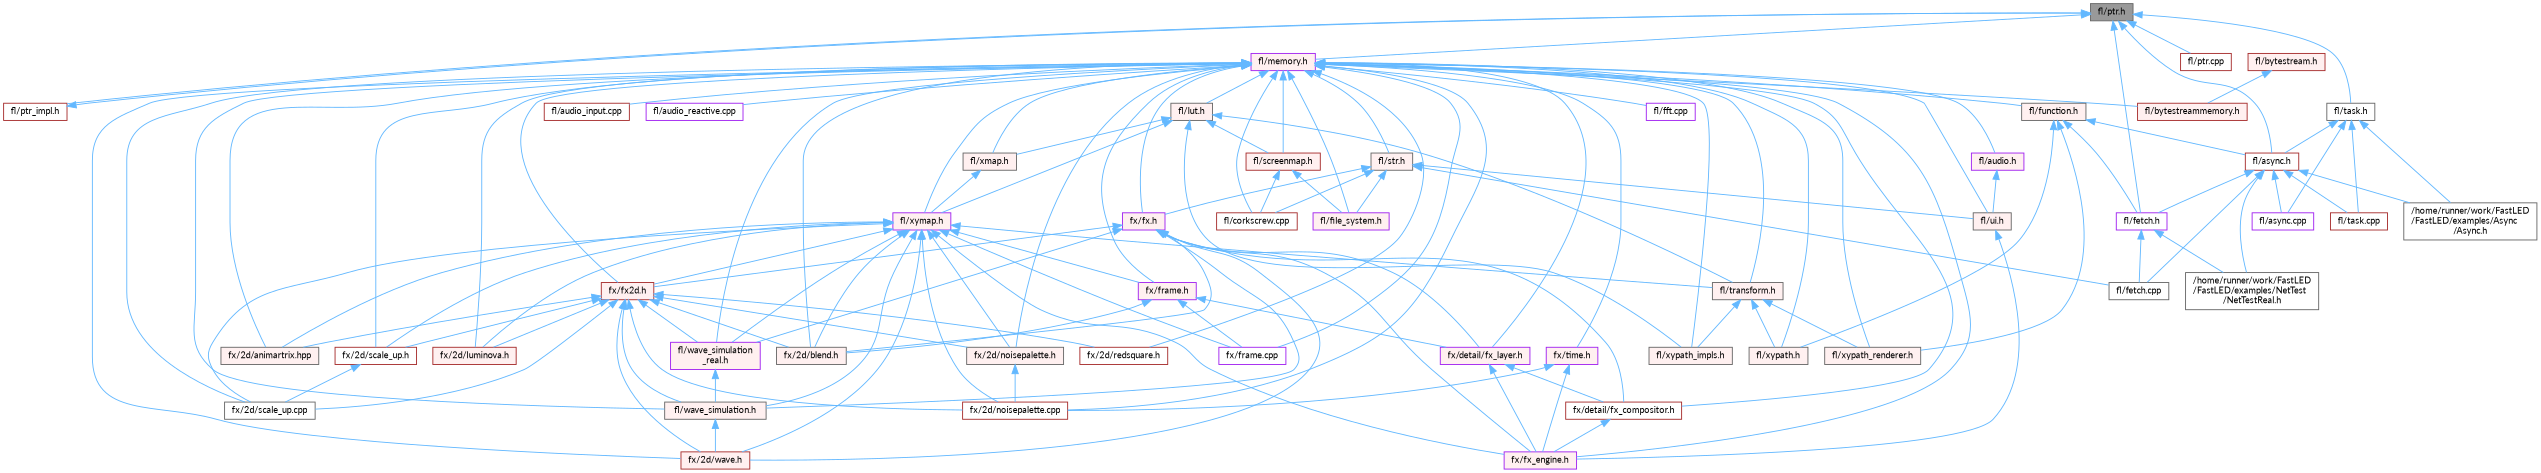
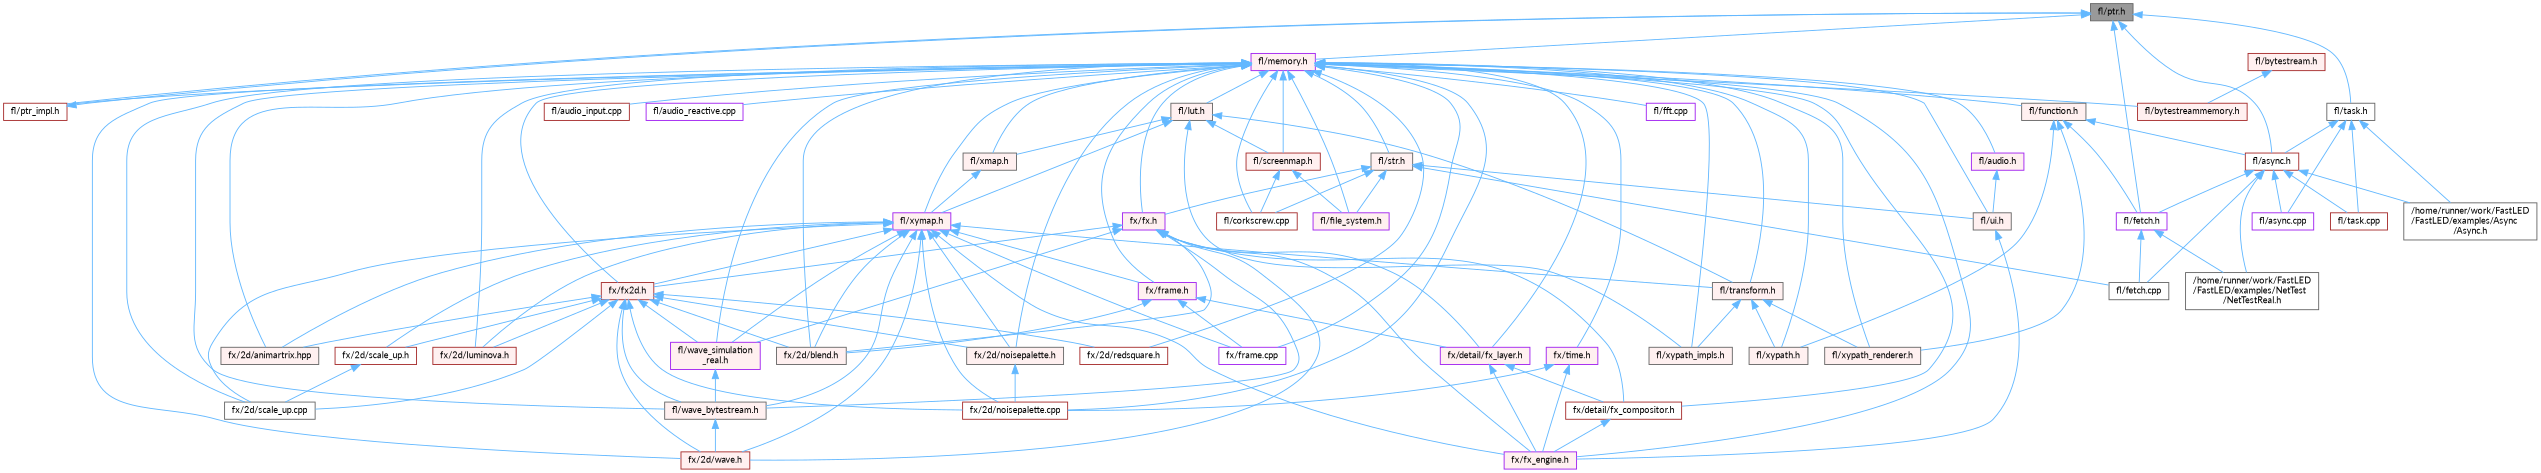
(2206, 62) -> none
(513, 100) -> (654, 76)
(715, 411) -> (715, 411)
